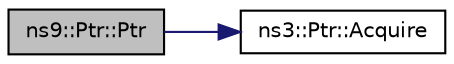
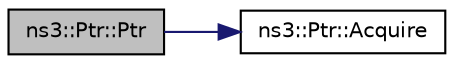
(86, 32) -> (86, 32)
